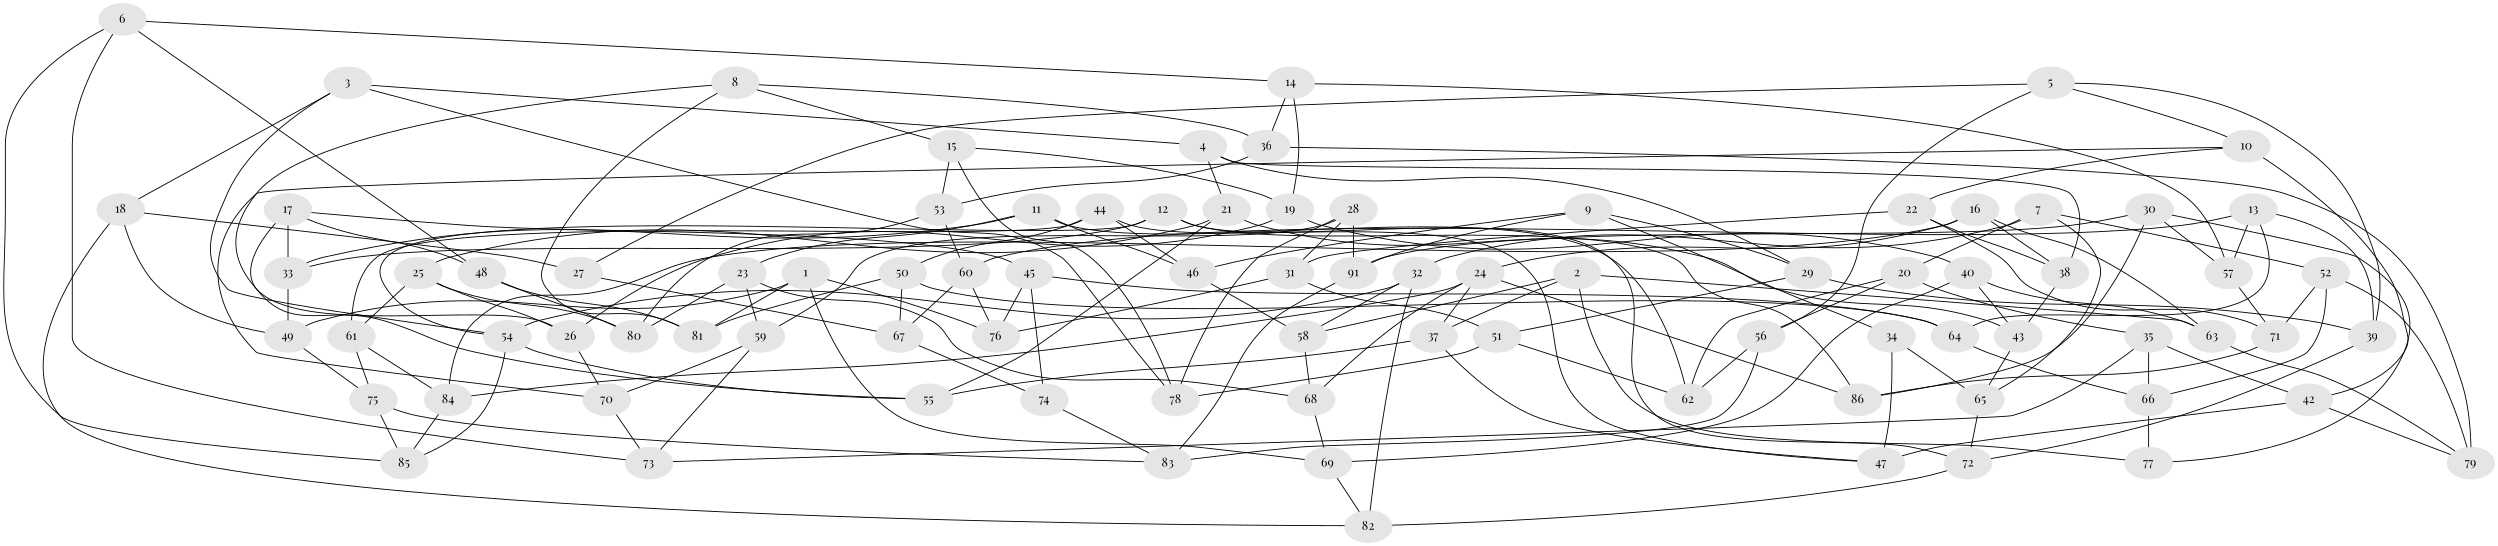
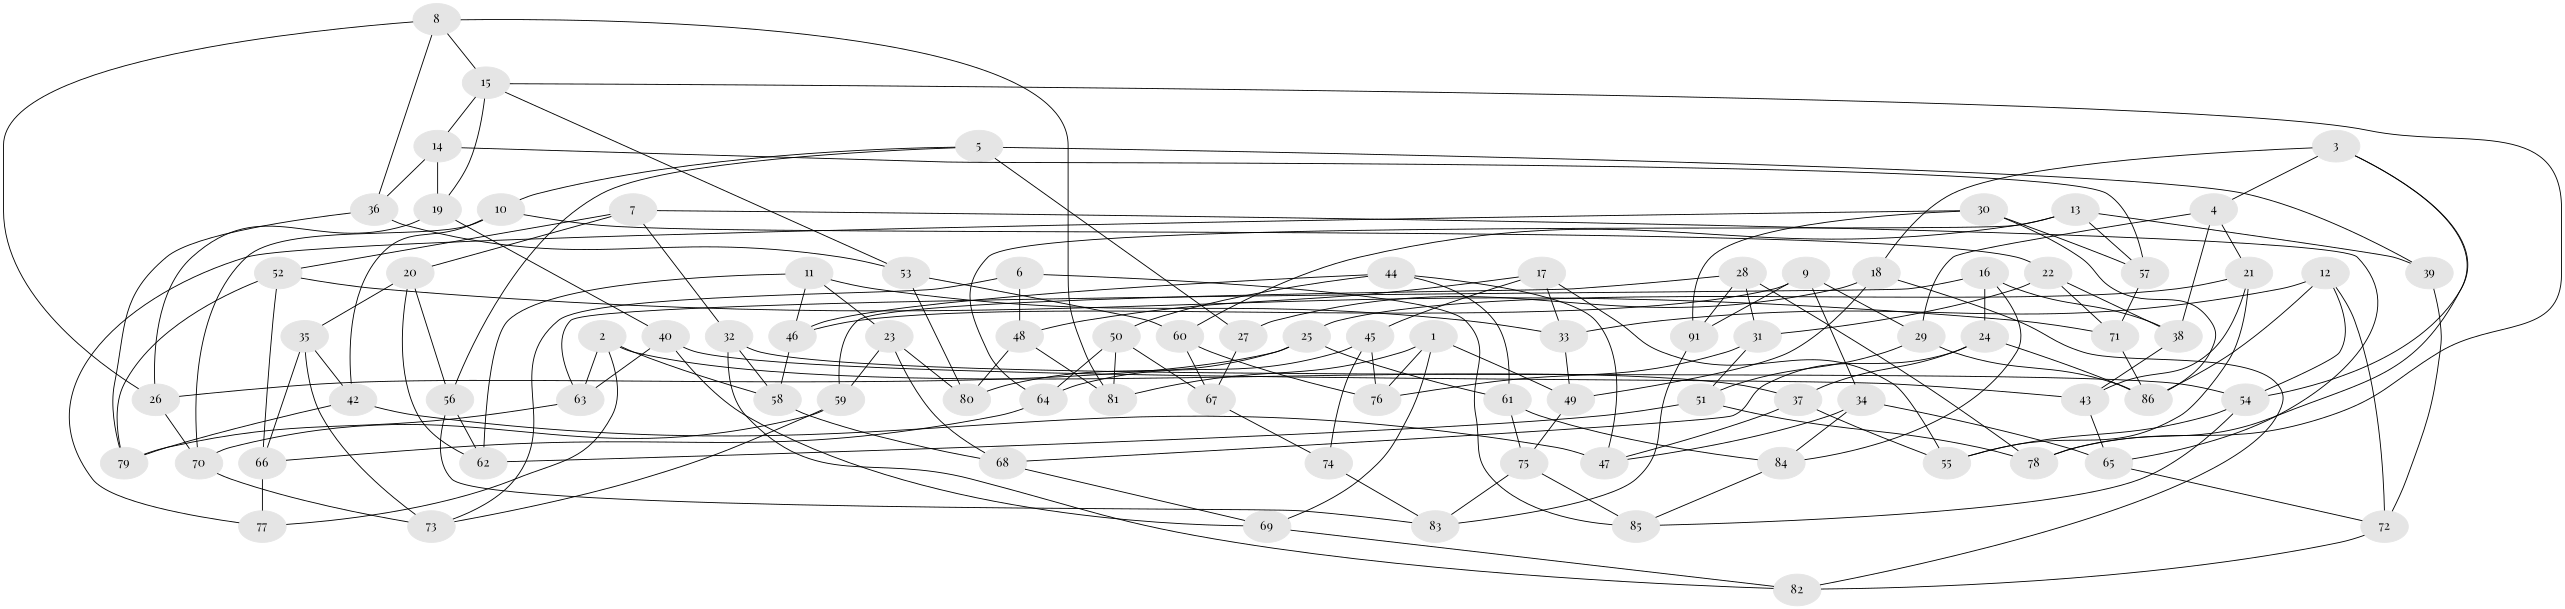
(707, 51) -> (462, 114)
(2090, 305) -> (2035, 368)
(994, 356) -> (1821, 432)
